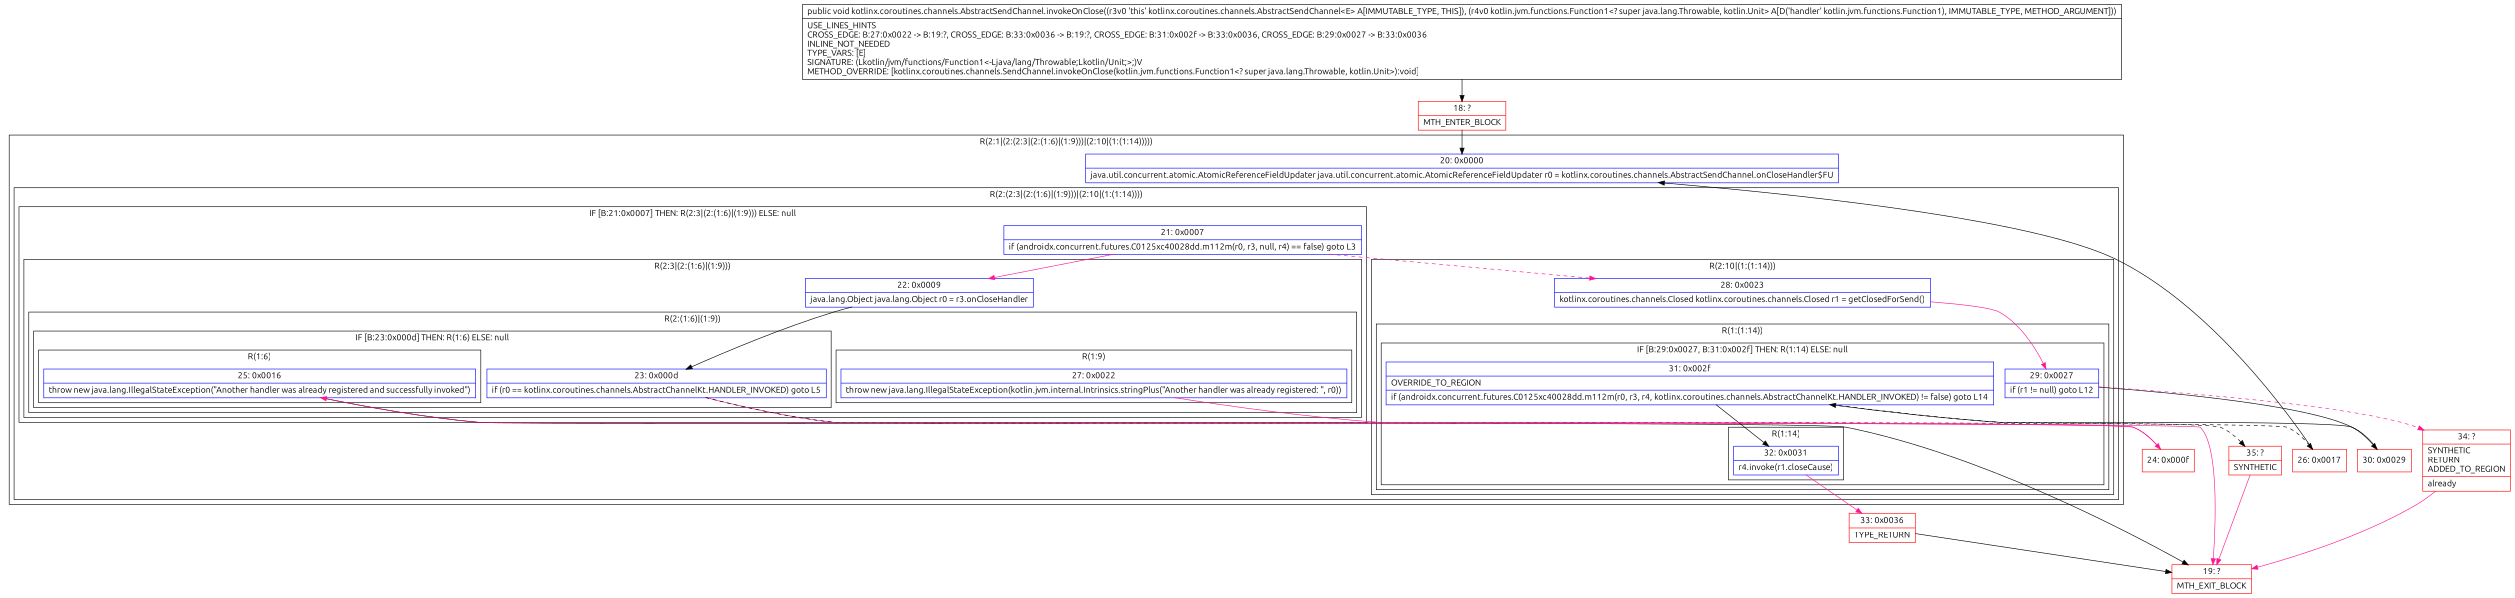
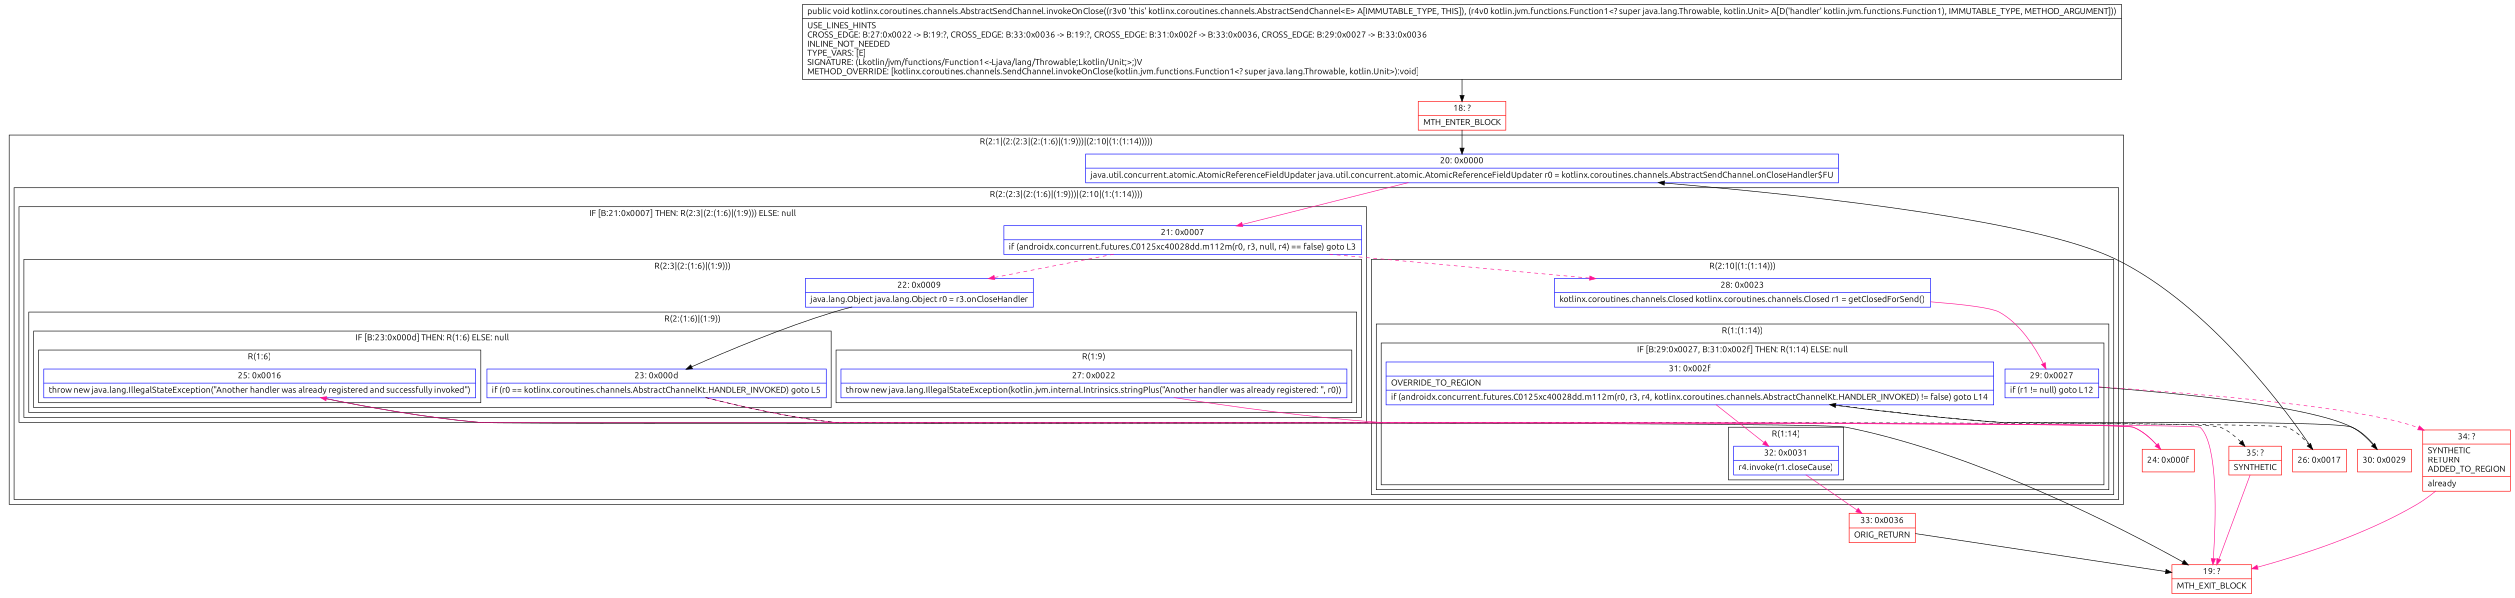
none -> (1330, 202)
(1054, 266) -> (1054, 266)
(1734, 419) -> (1734, 419)
(1882, 535) -> (1882, 535)
